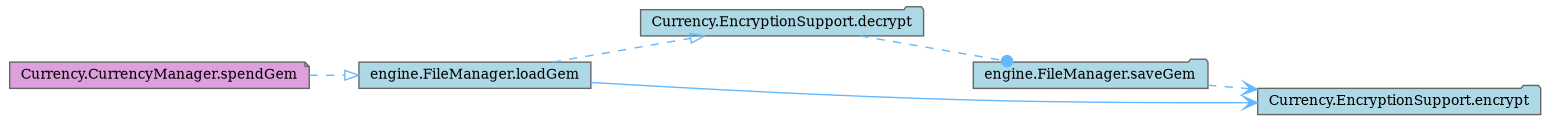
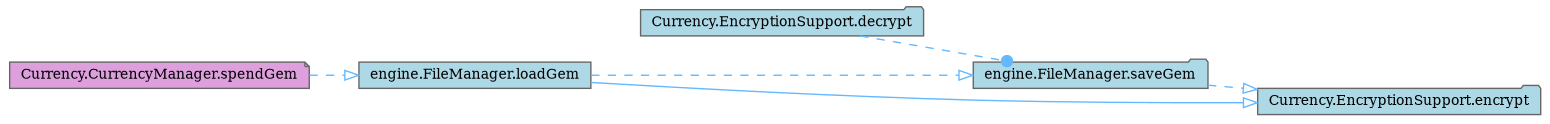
(622, 50) -> (775, 75)
(1226, 87) -> (1226, 87)
(917, 98) -> (917, 98)
